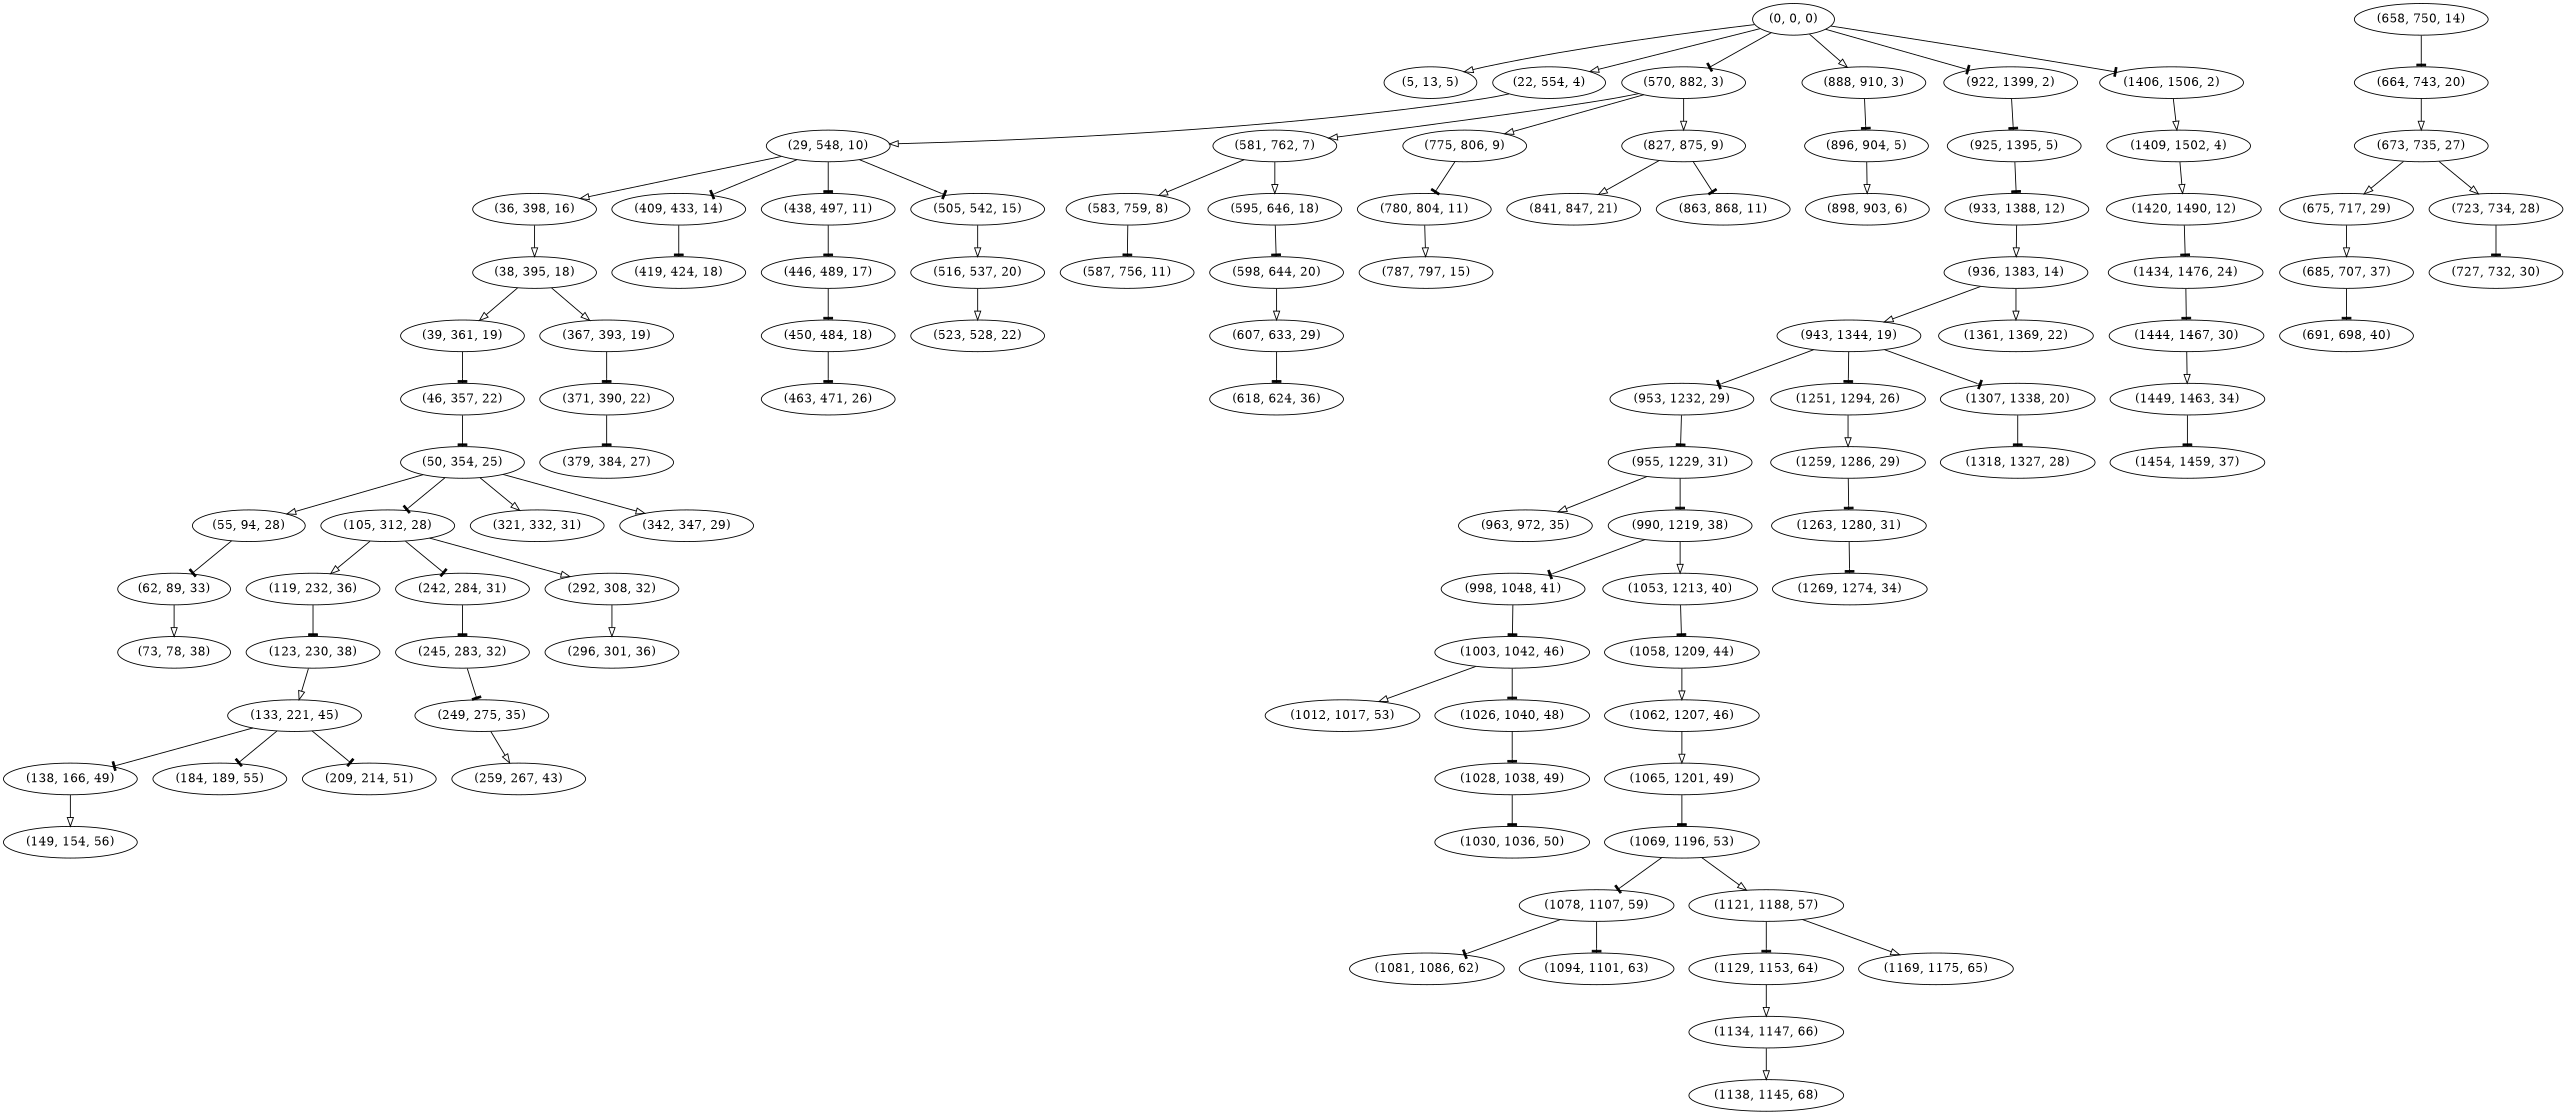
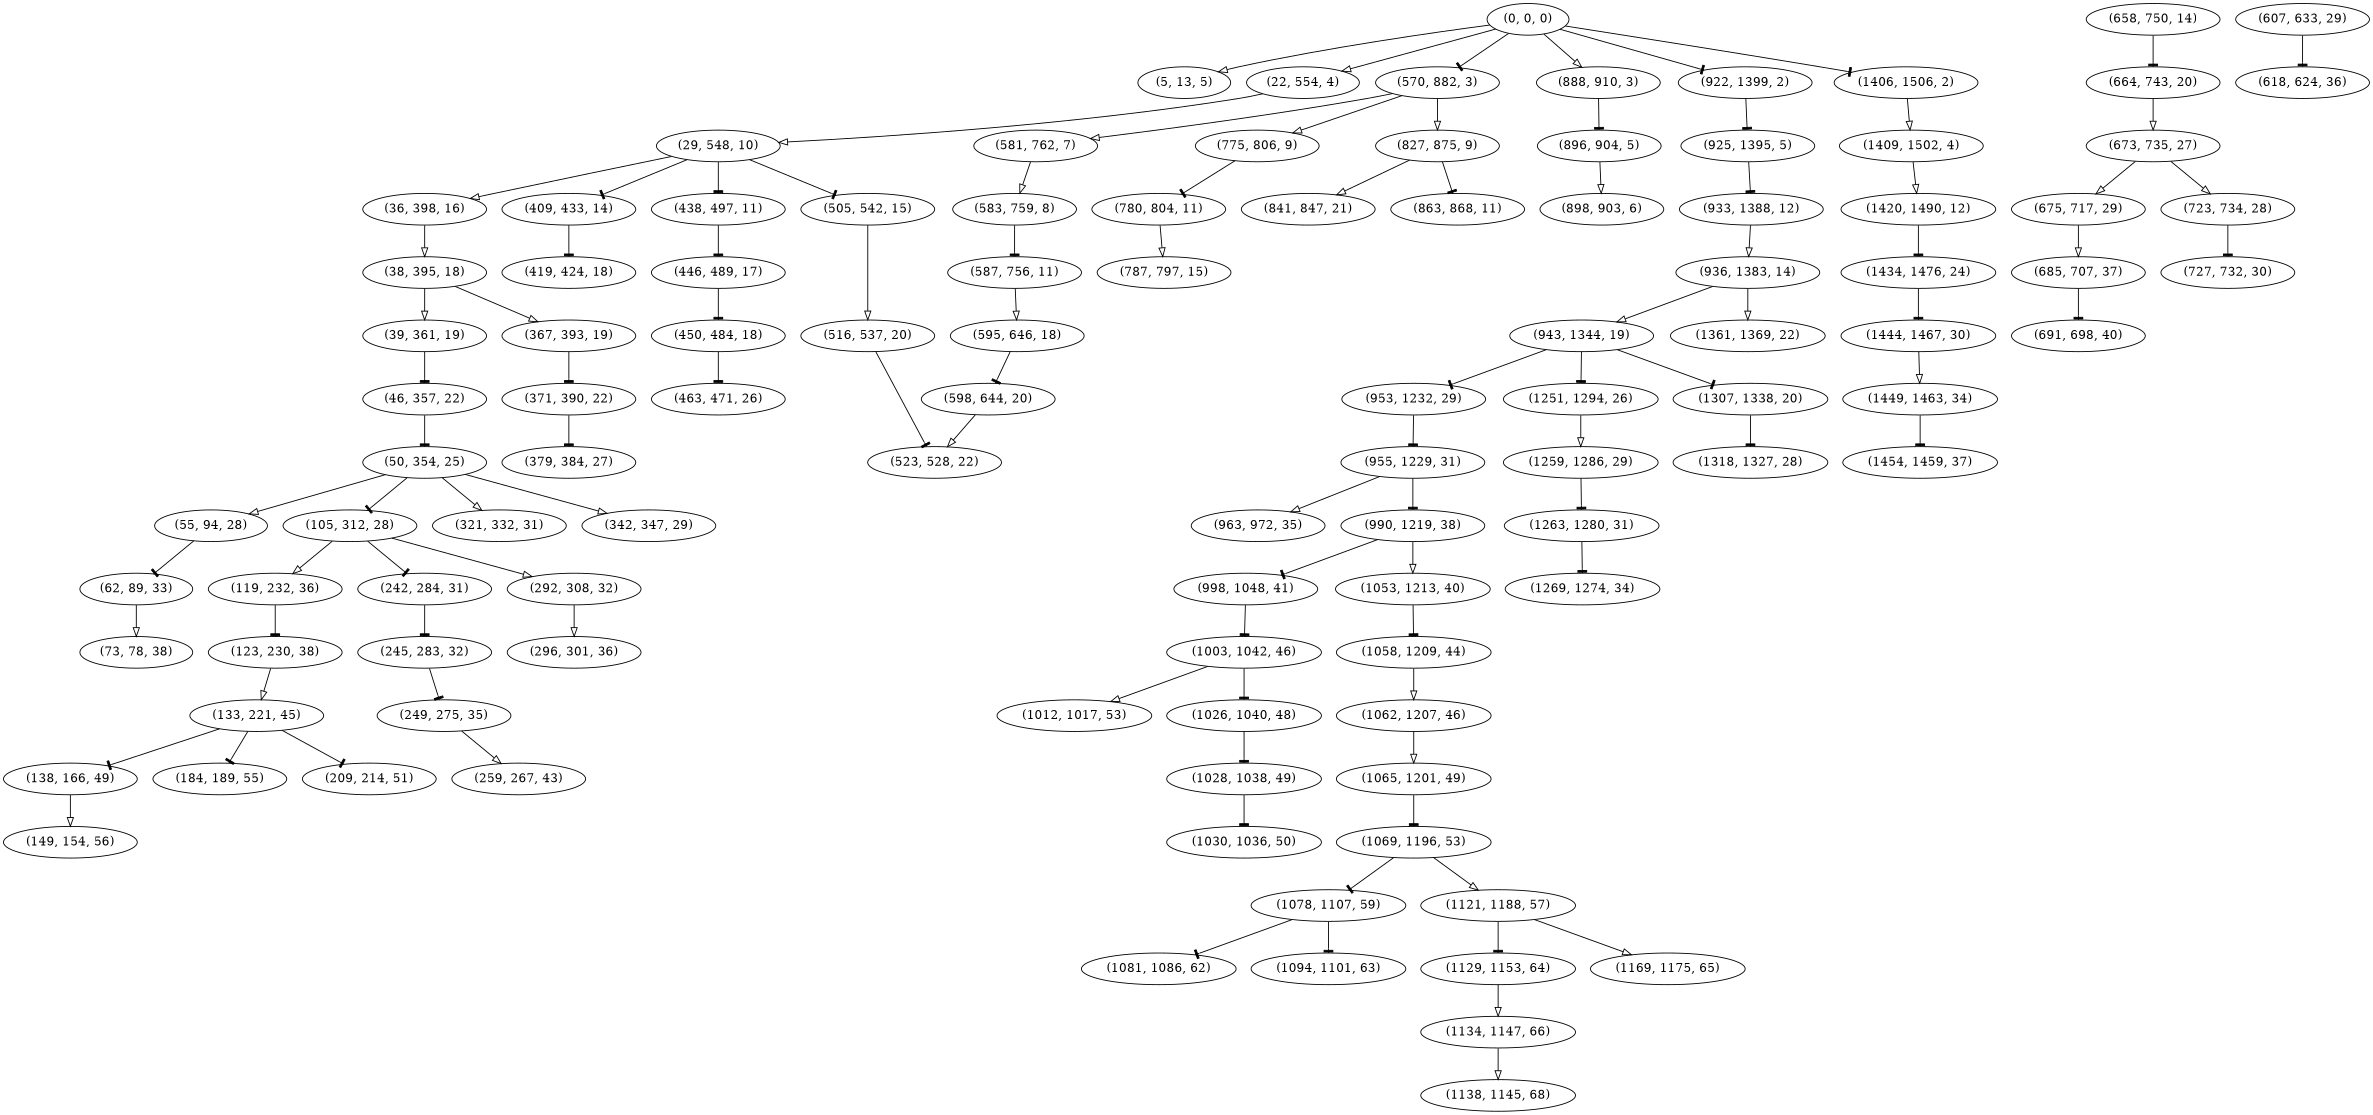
(1275, 173) -> (1016, 300)
(978, 300) -> (900, 397)
(1277, 300) -> (964, 428)
